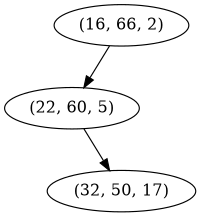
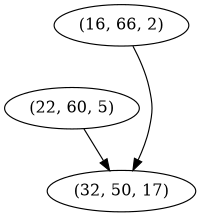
(100, 62) -> (152, 102)
